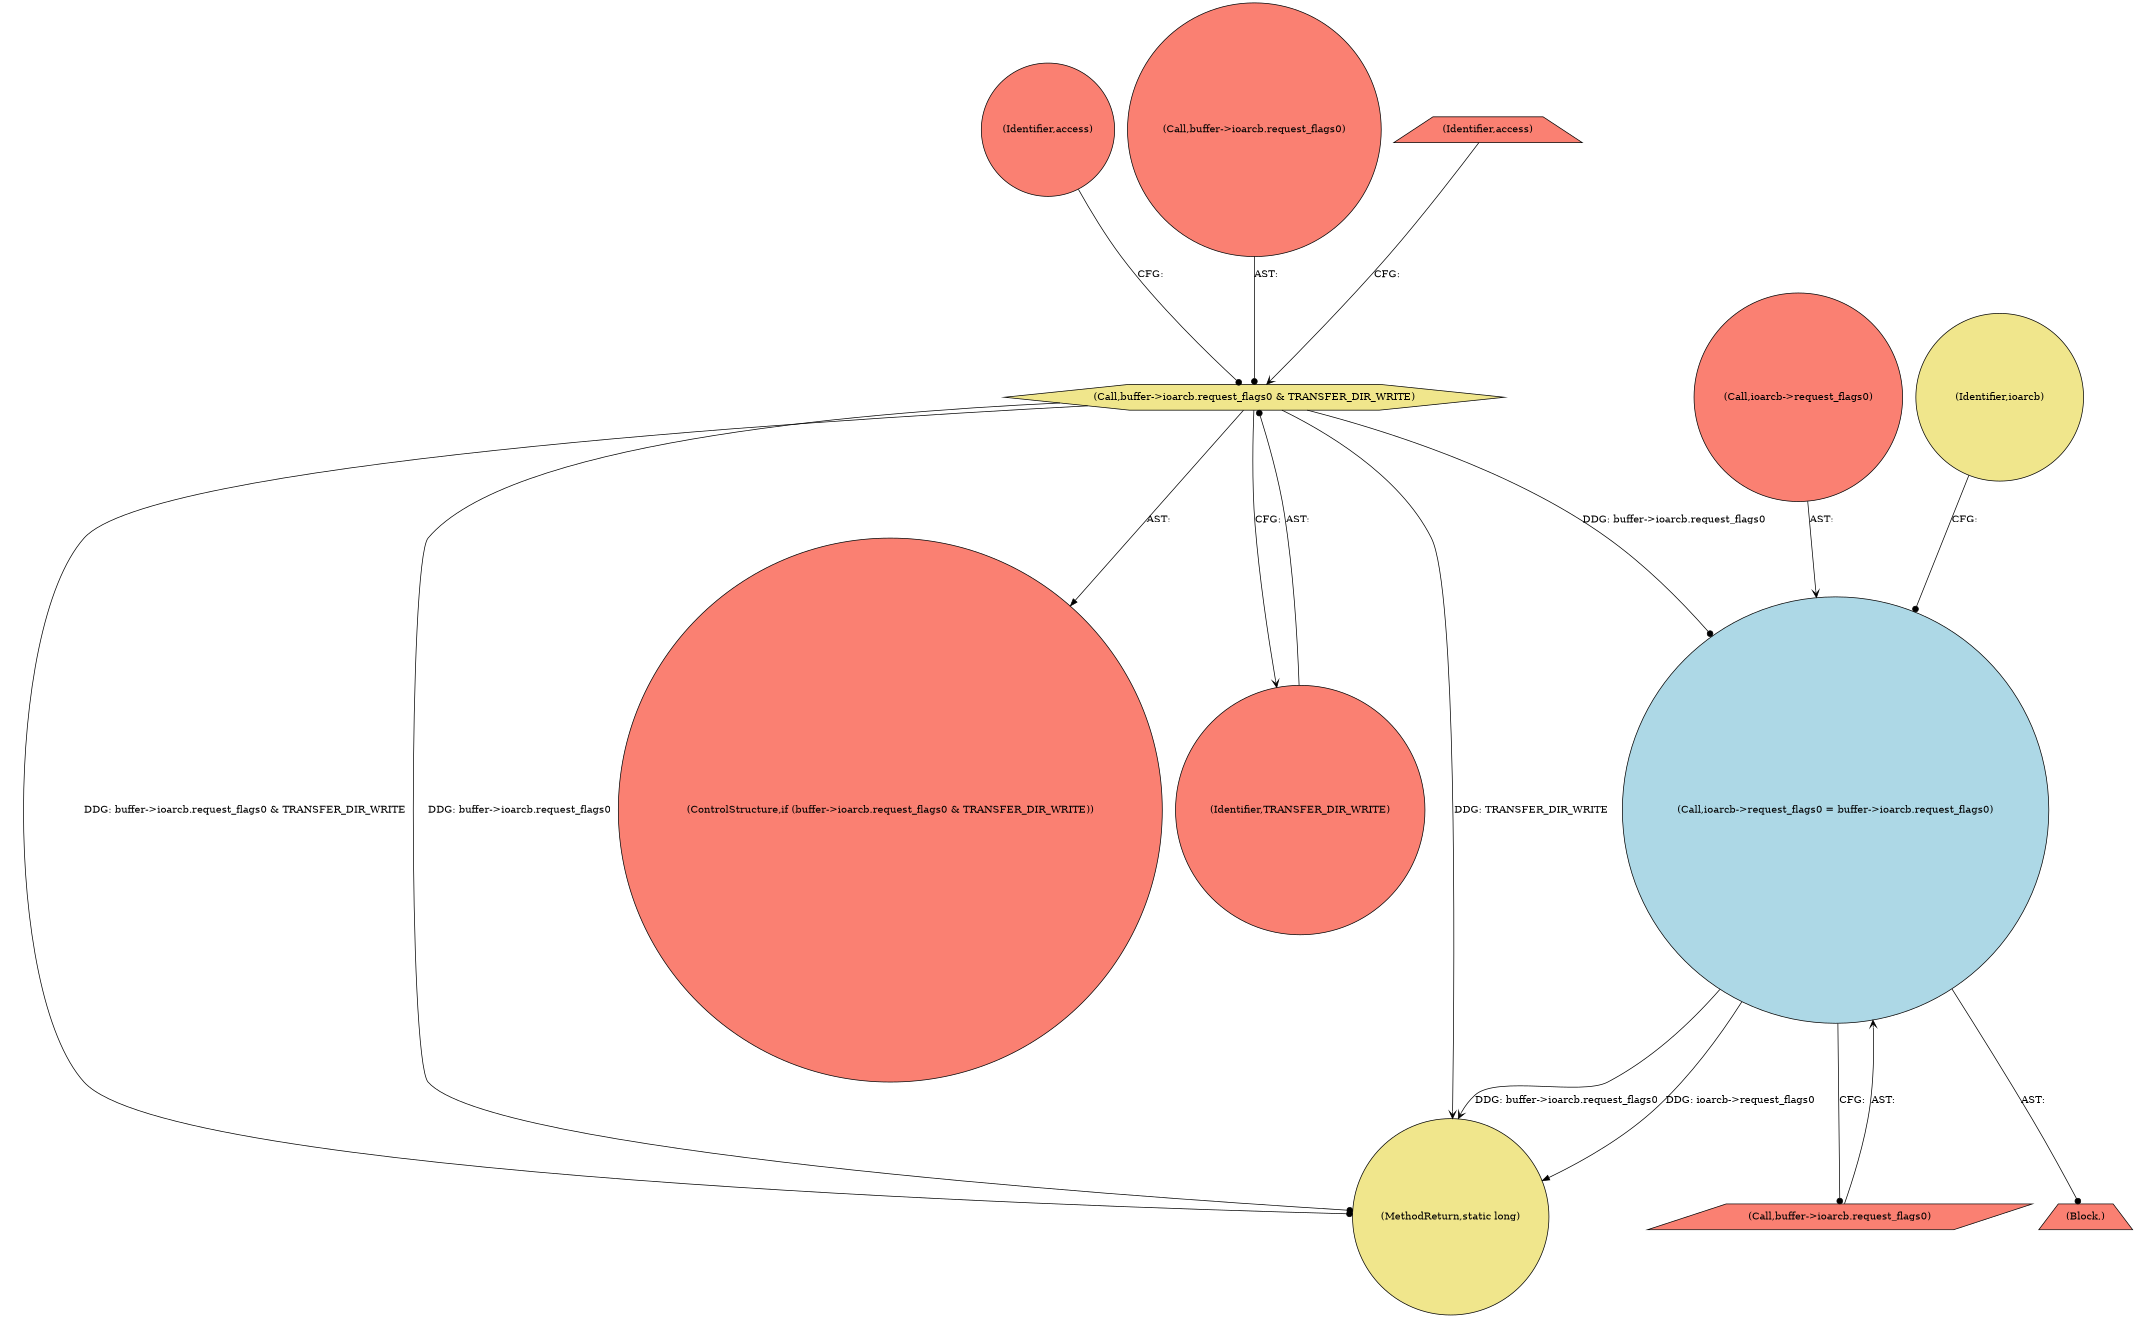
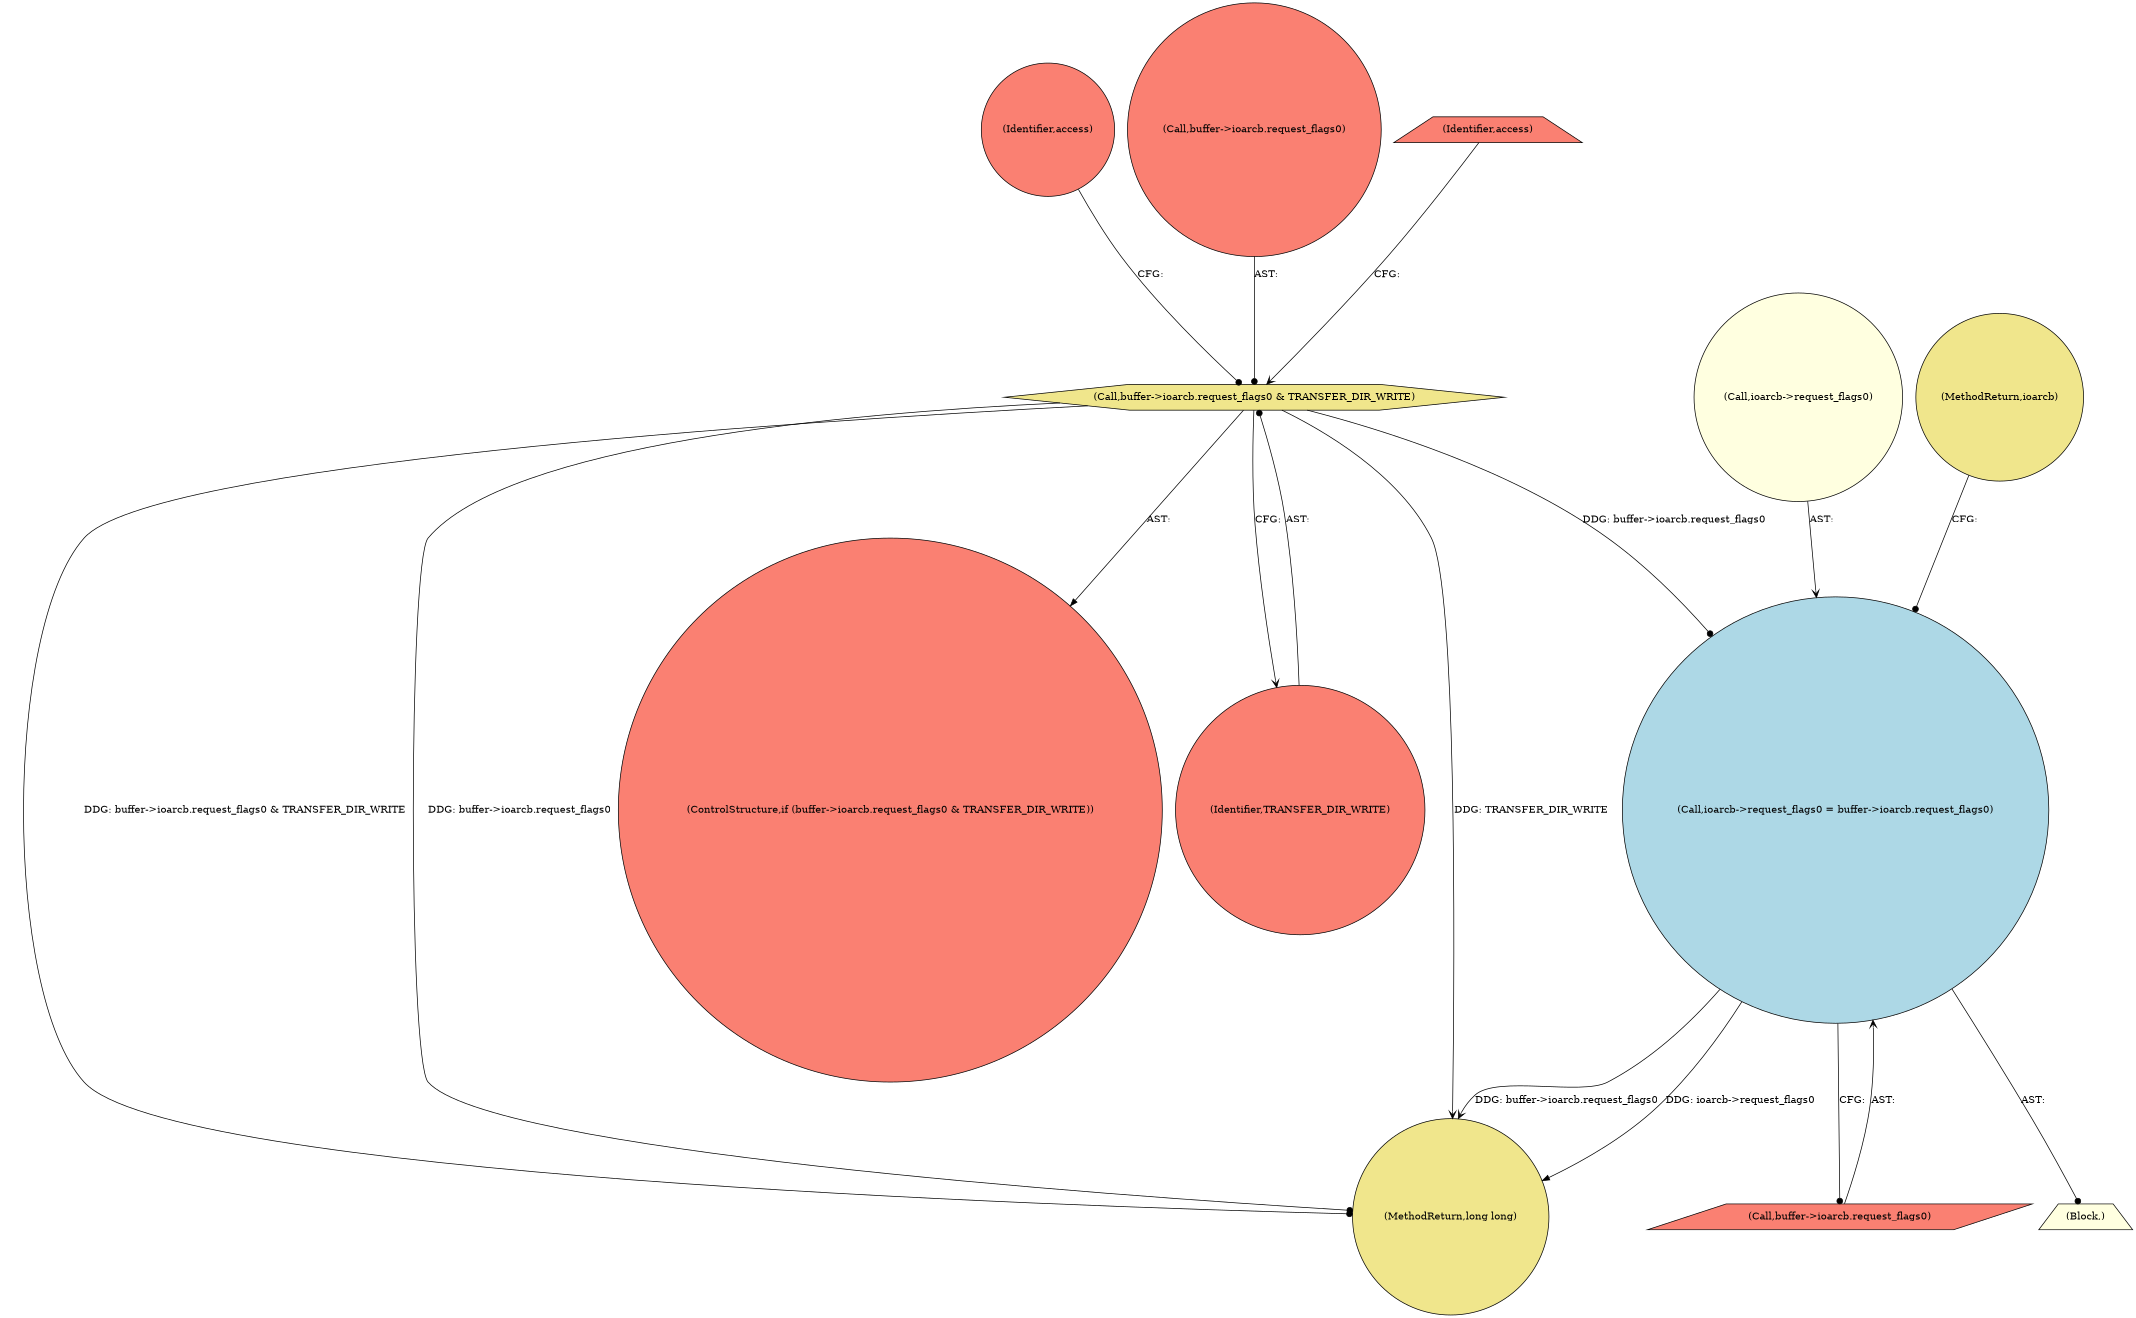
(1798, 397) -> (1798, 397)
(2000, 397) -> (2000, 397)
(1451, 1217) -> (1451, 1217)
(2086, 1217) -> (2086, 1217)
